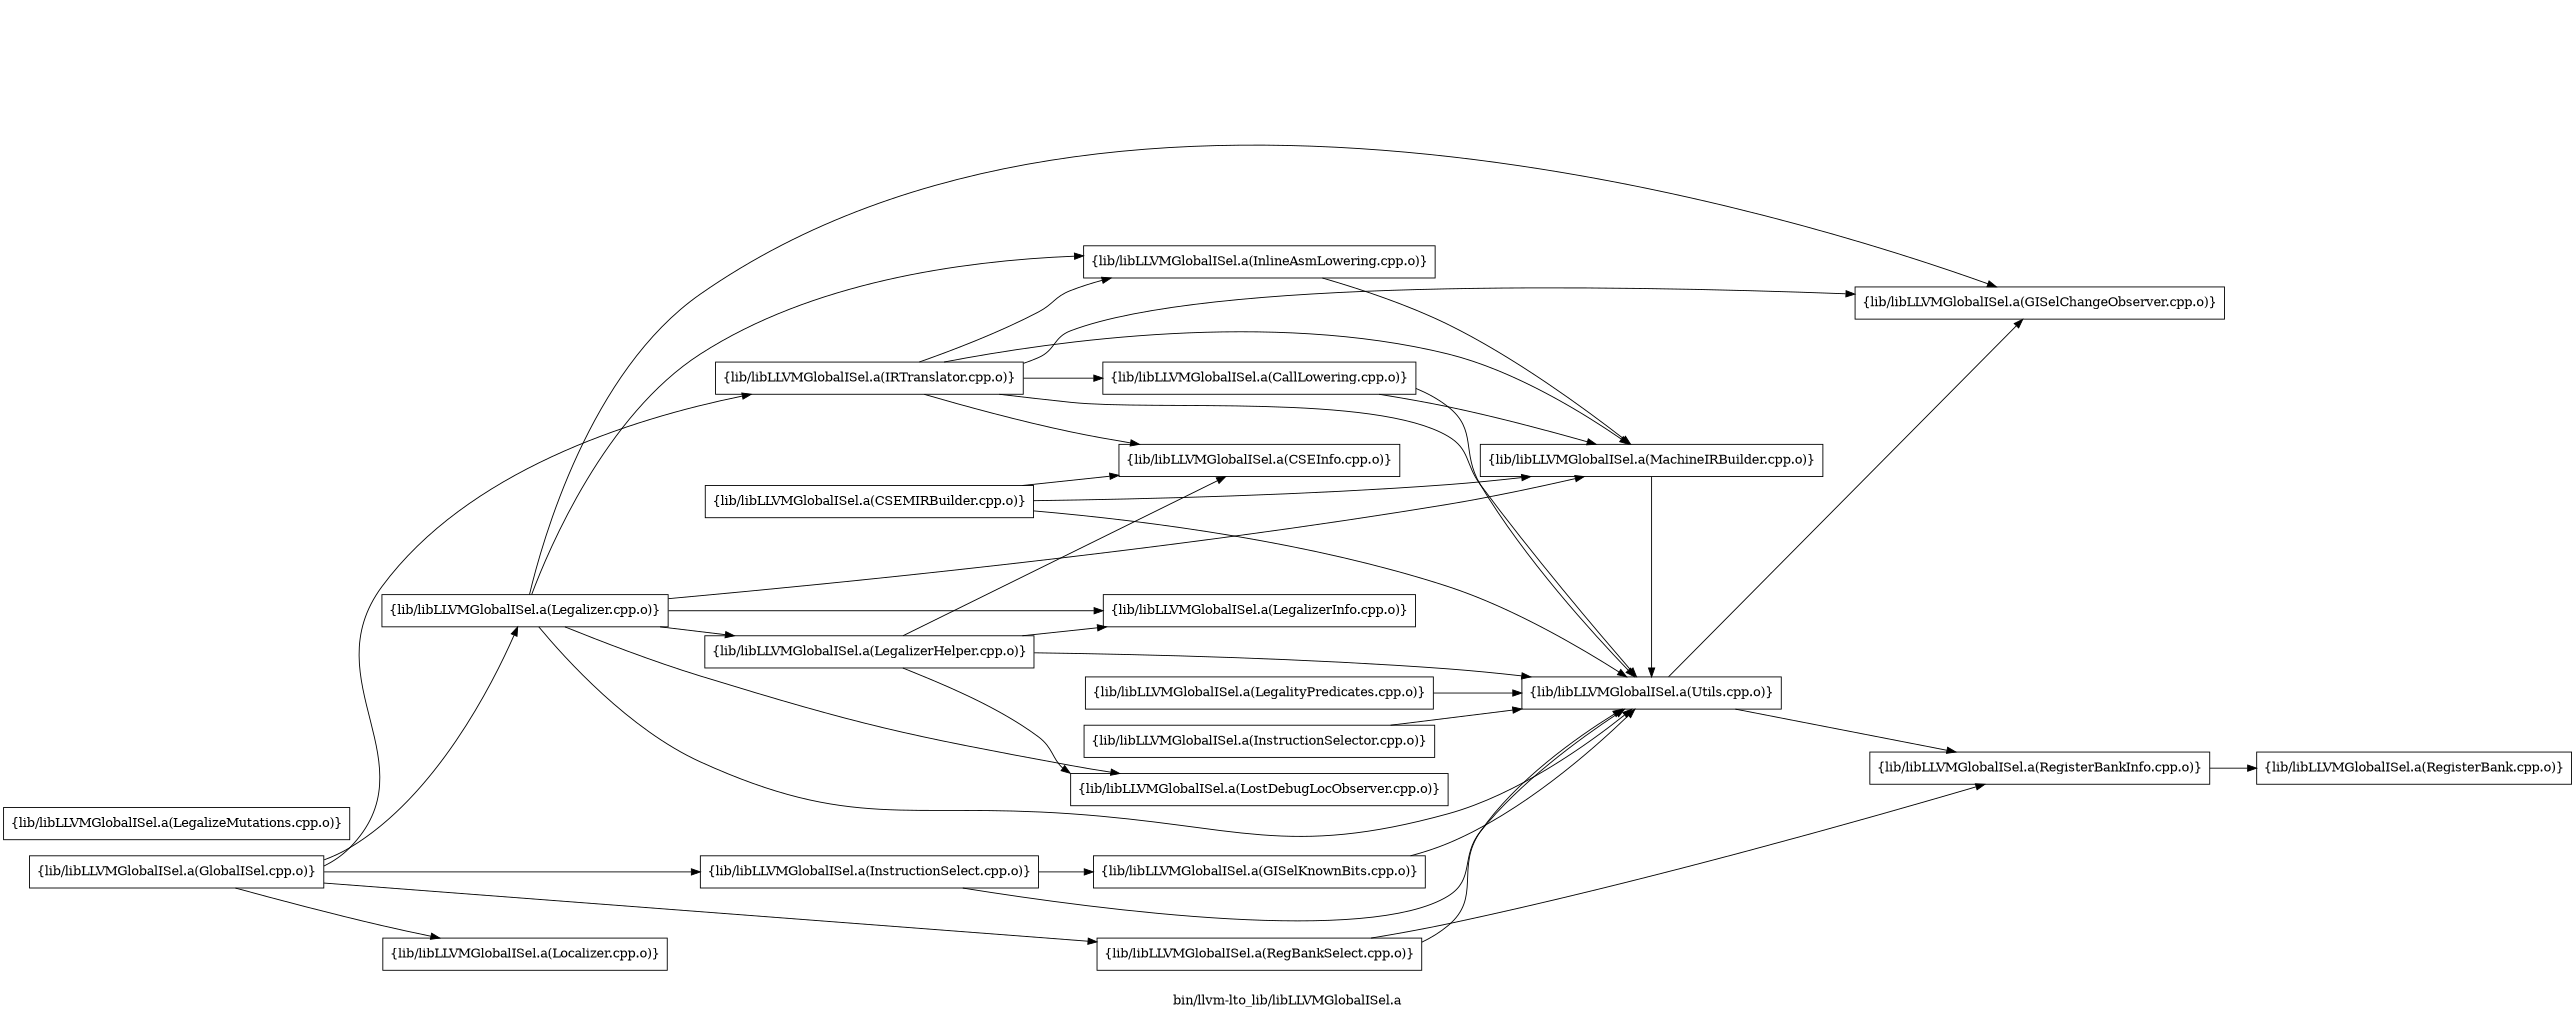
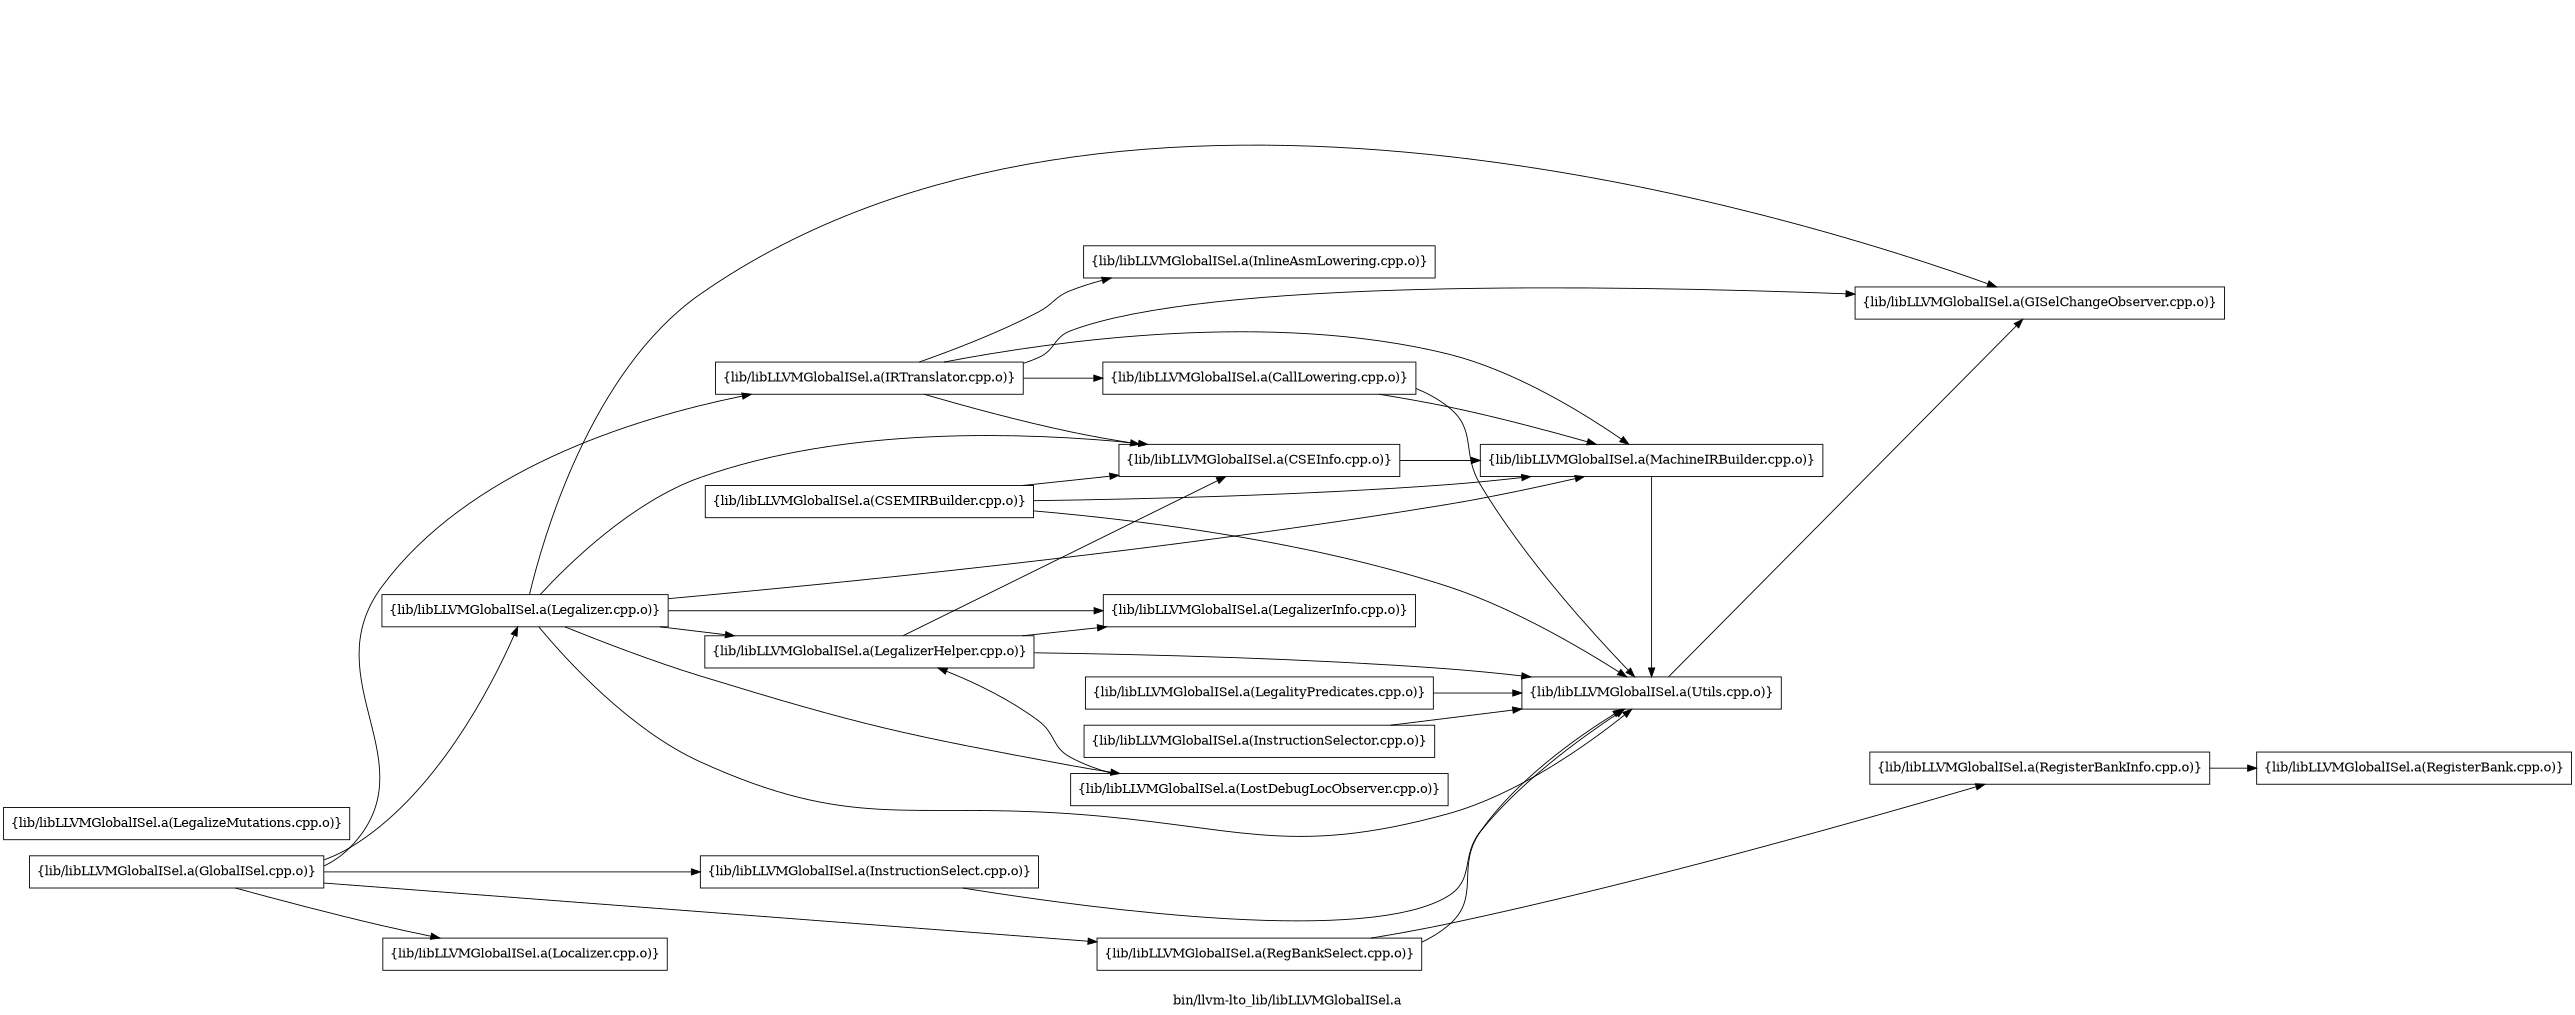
(741, 331) -> (818, 448)
(1481, 342) -> (1435, 460)
(1374, 415) -> none
(991, 707) -> (1034, 718)
(1841, 730) -> none
(1259, 872) -> none
